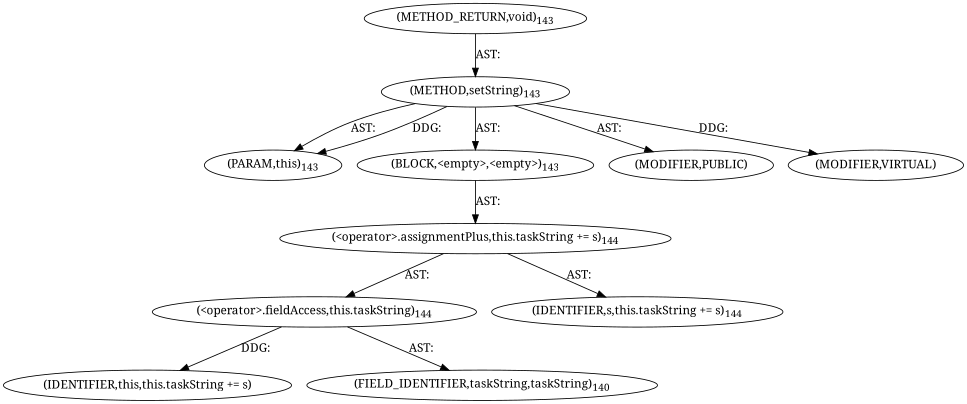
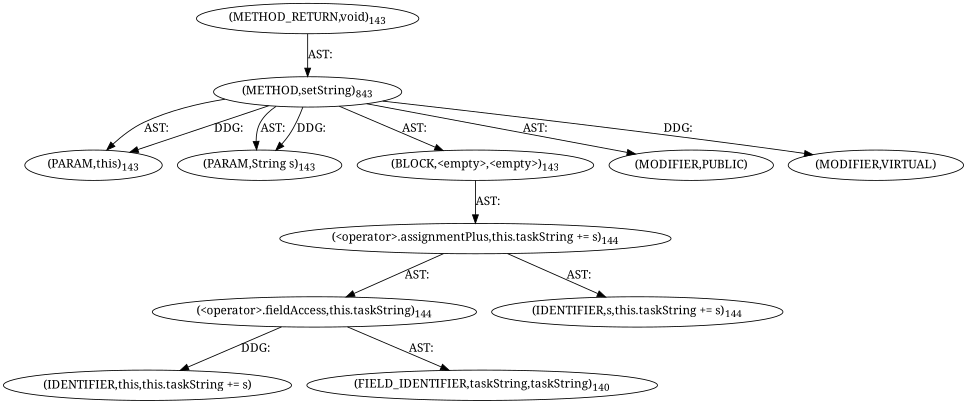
(532, 91) -> (365, 91)
none -> (260, 165)
